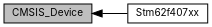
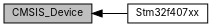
(168, 13) -> (168, 13)
